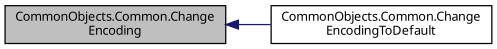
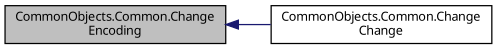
(381, 25) -> (381, 25)
